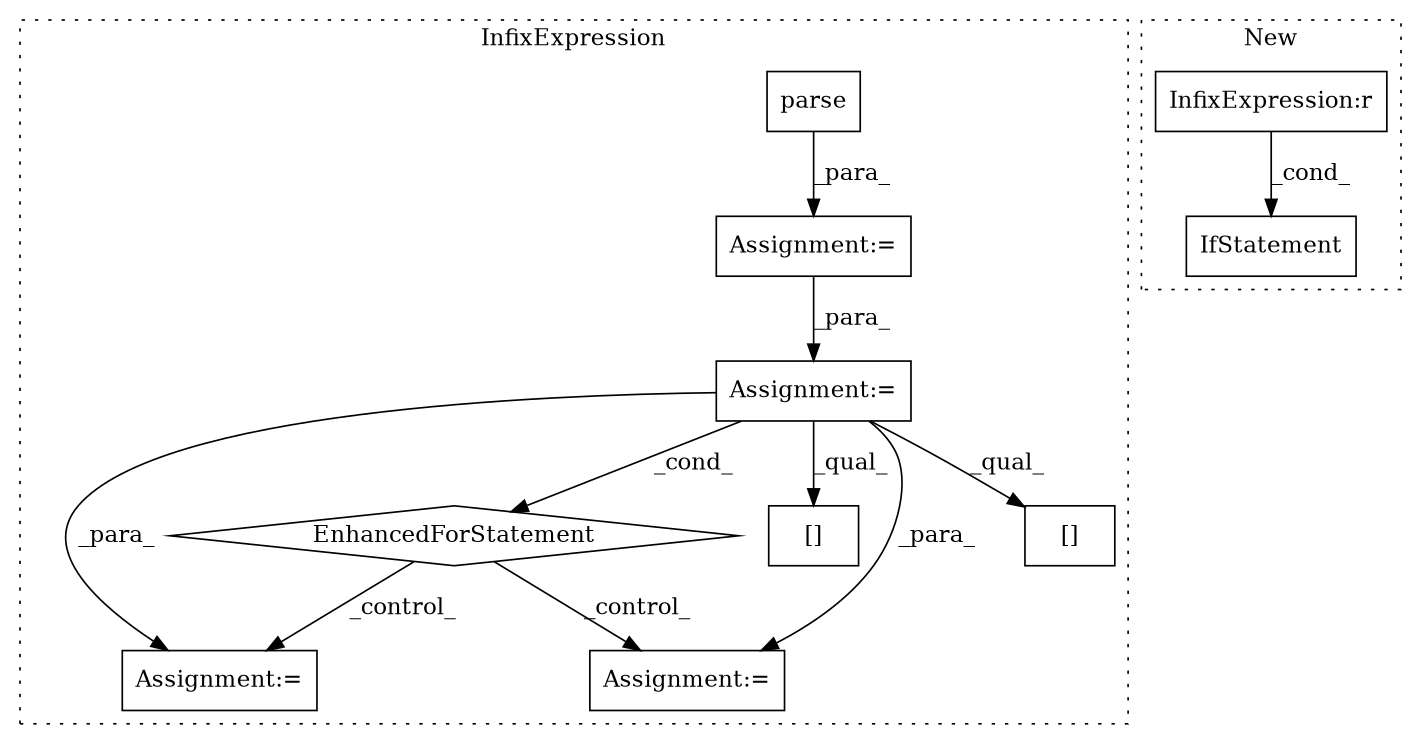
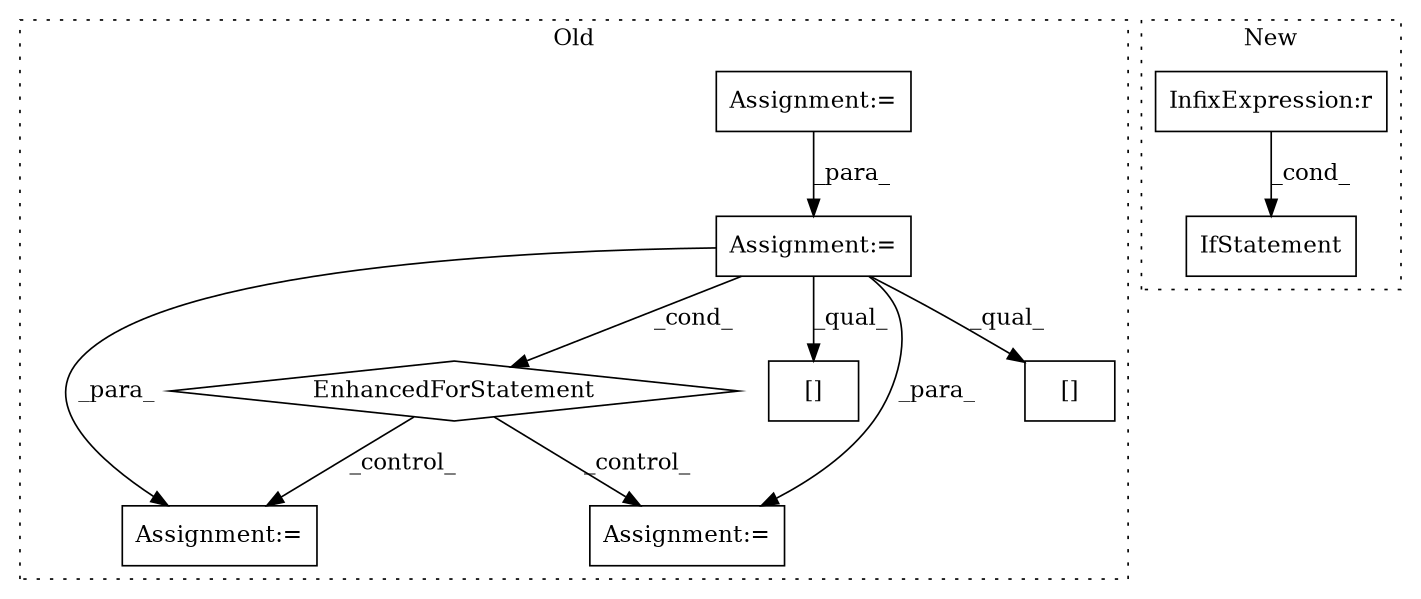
(574, 39) -> (574, 39)
(814, 101) -> none
